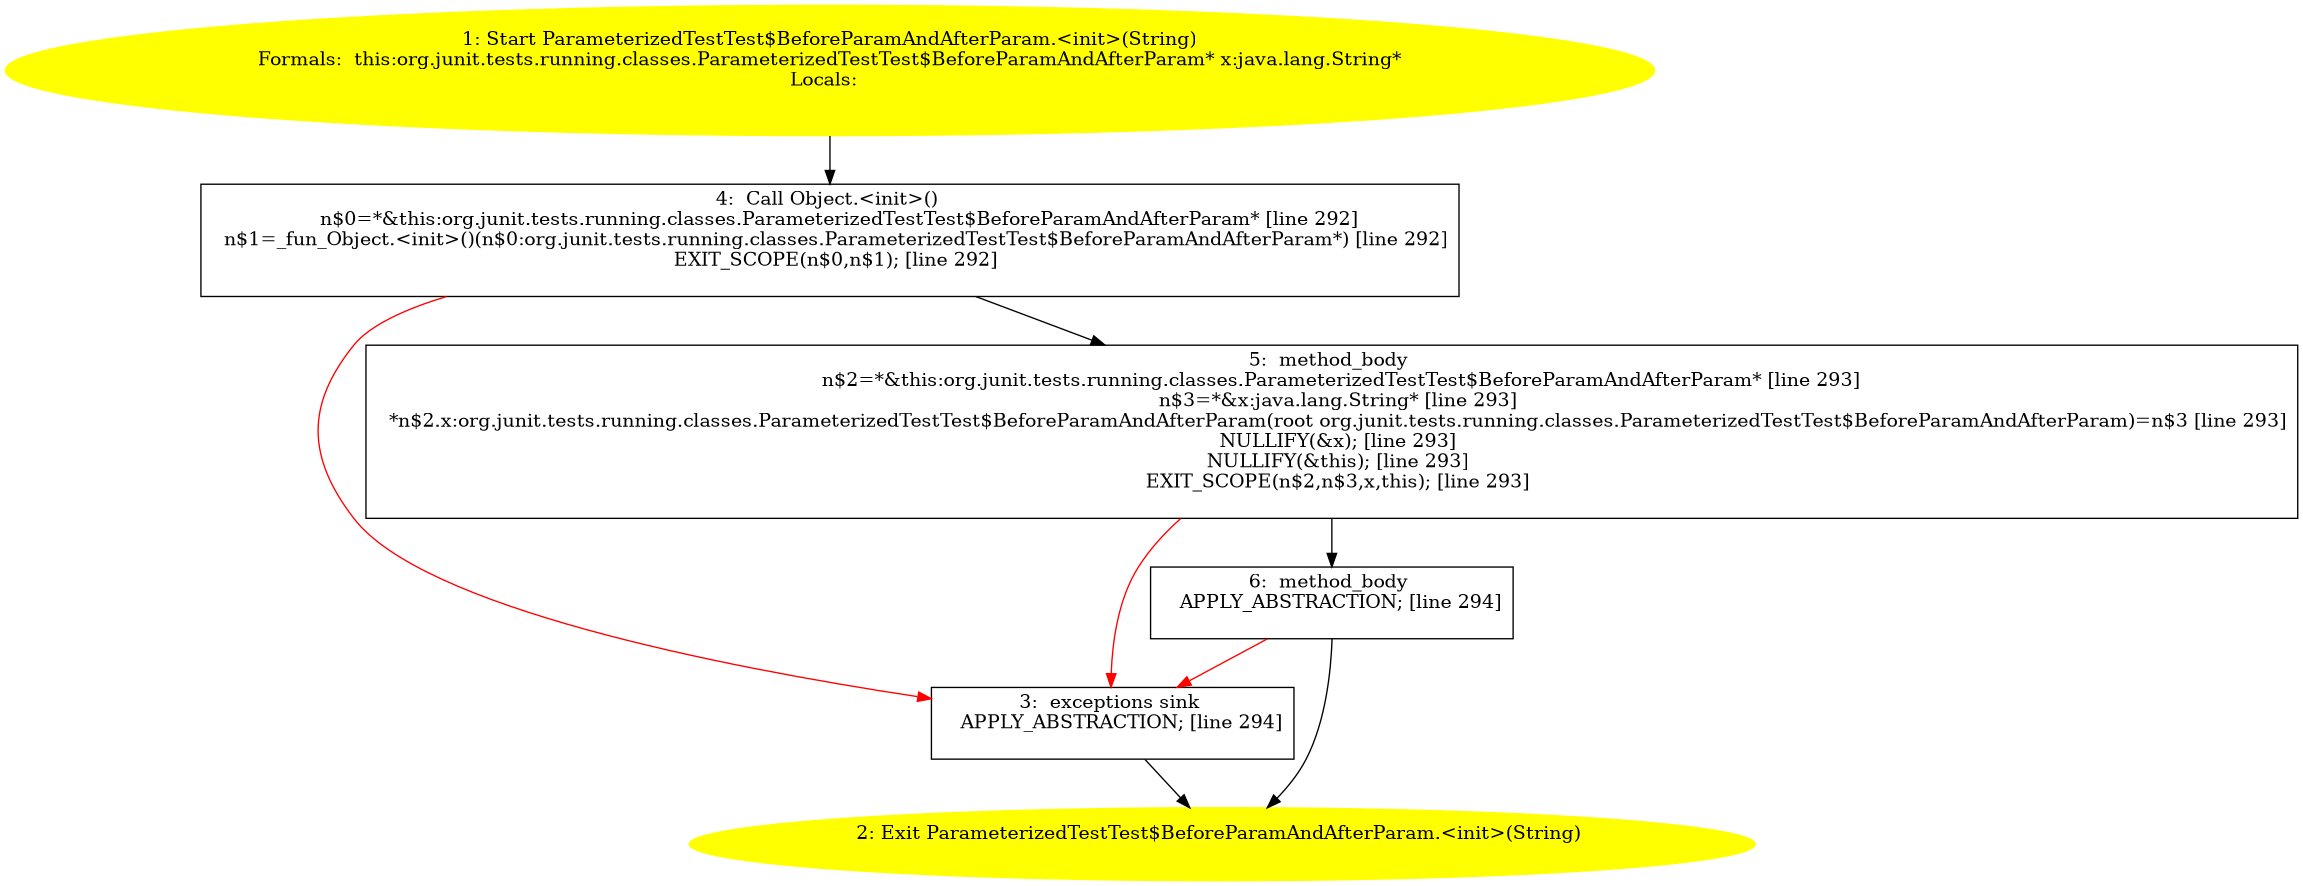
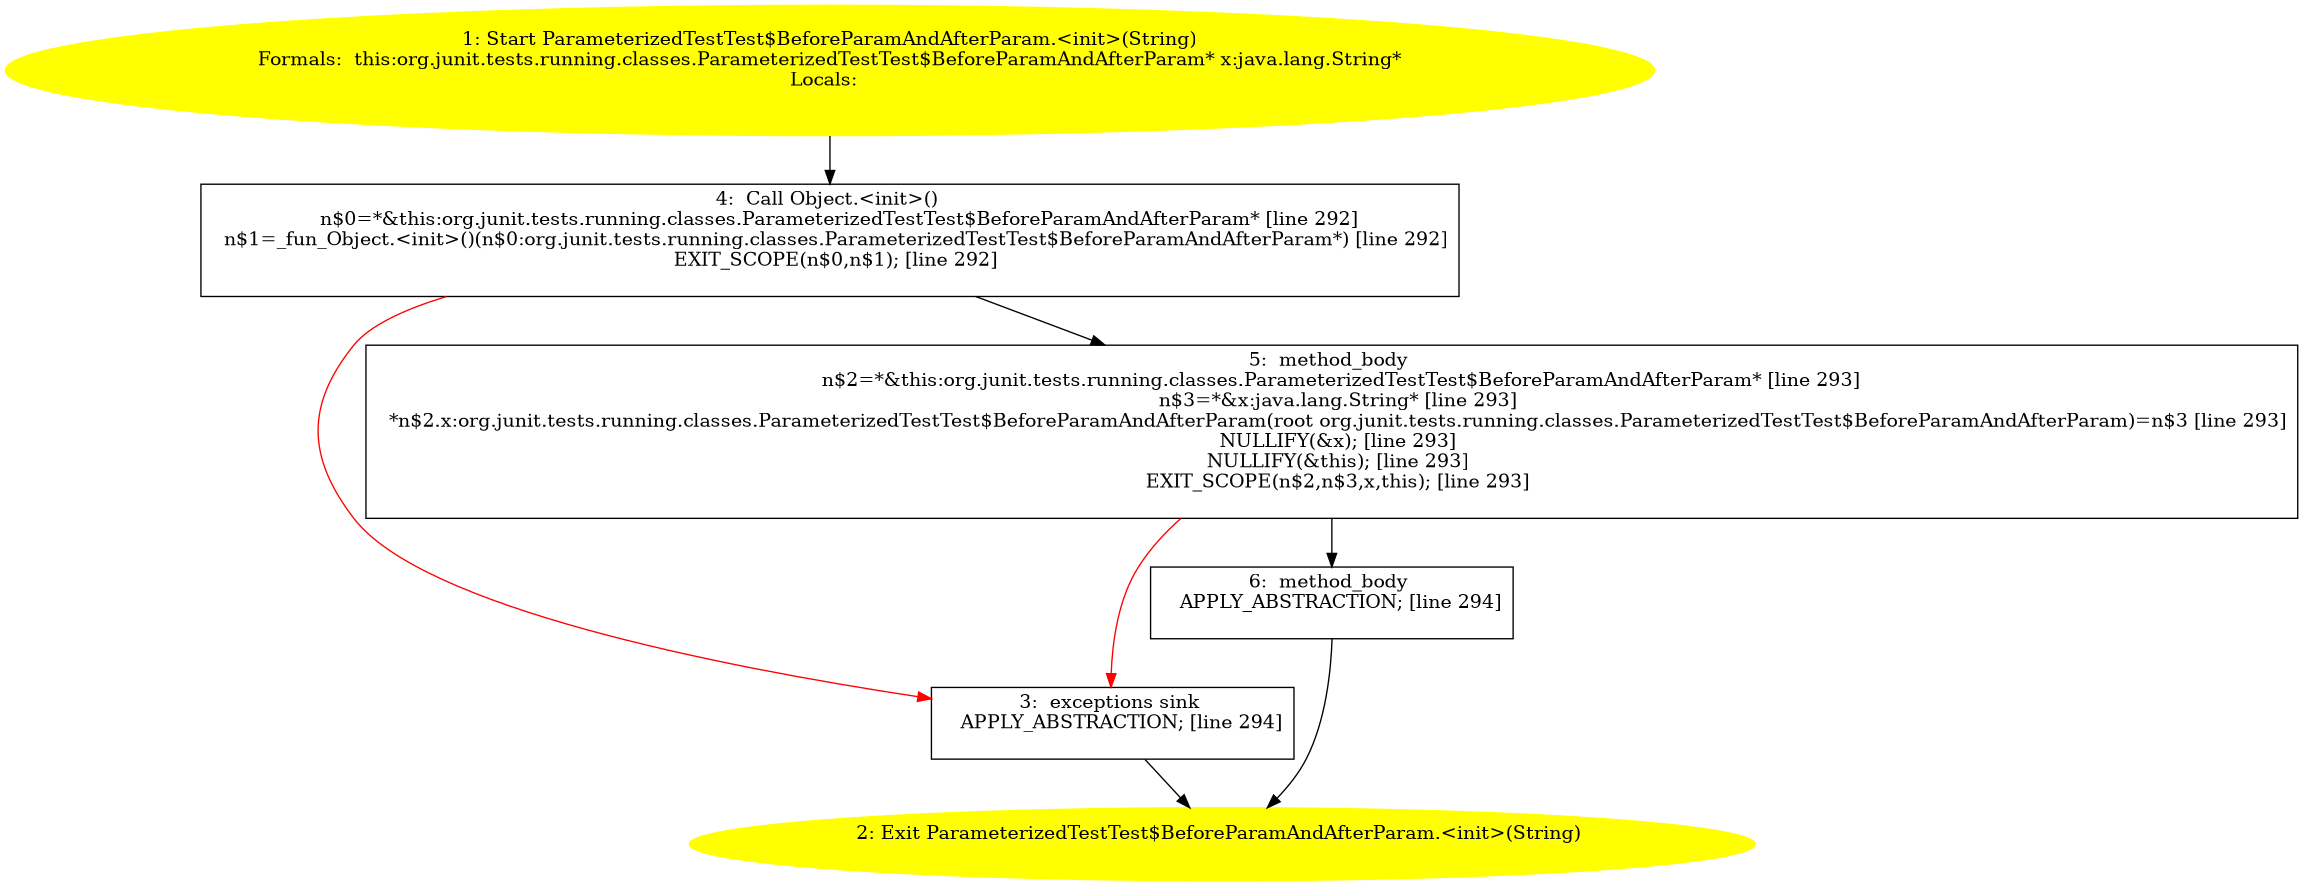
(1228, 660) -> none
